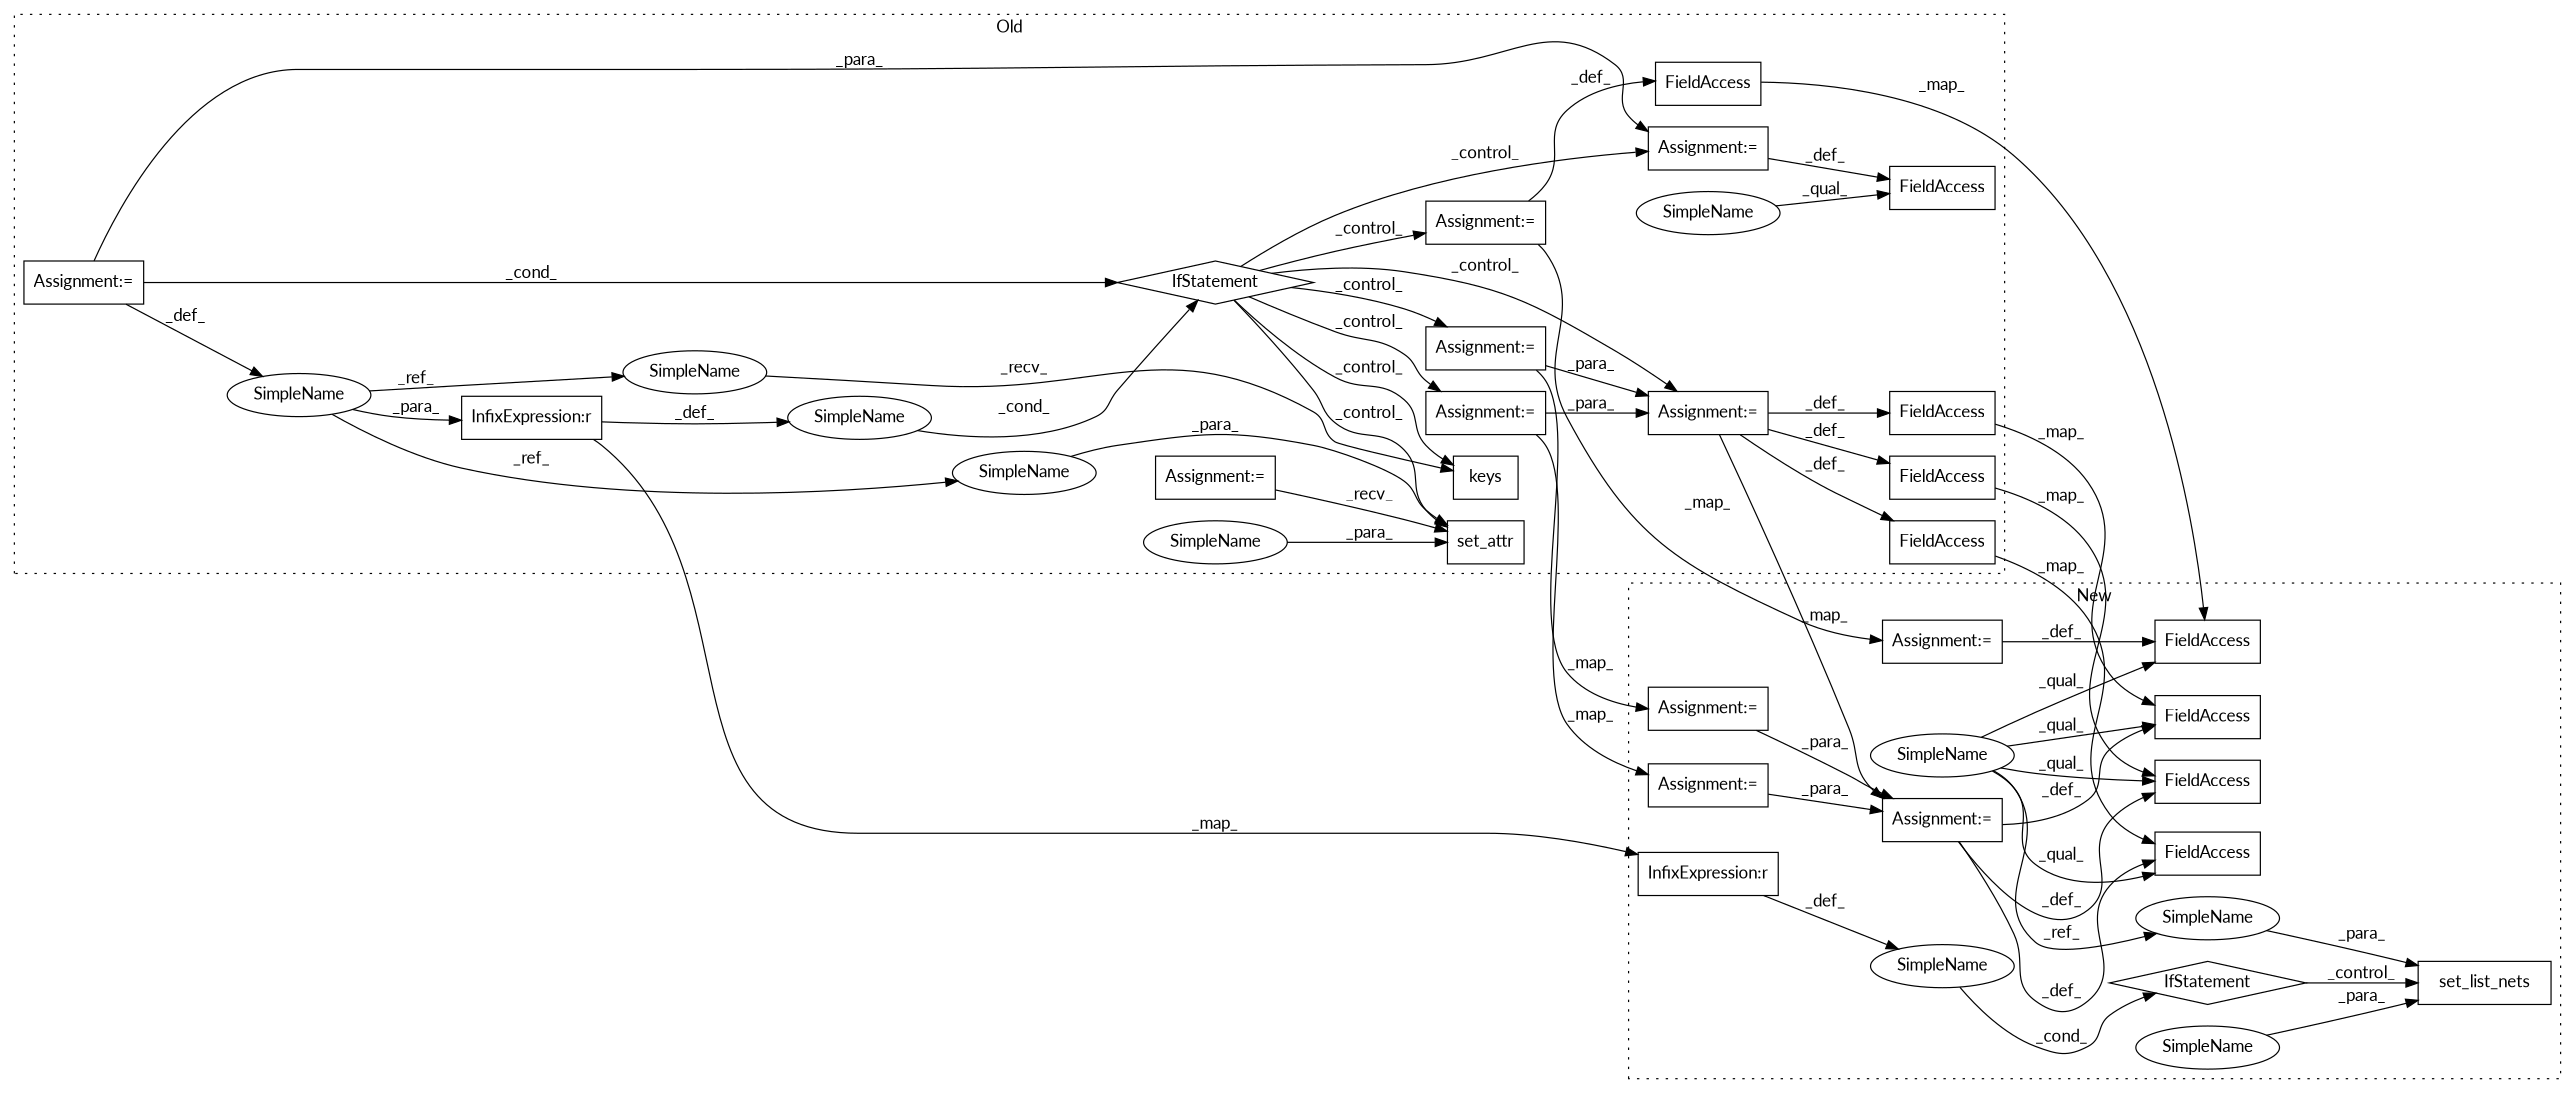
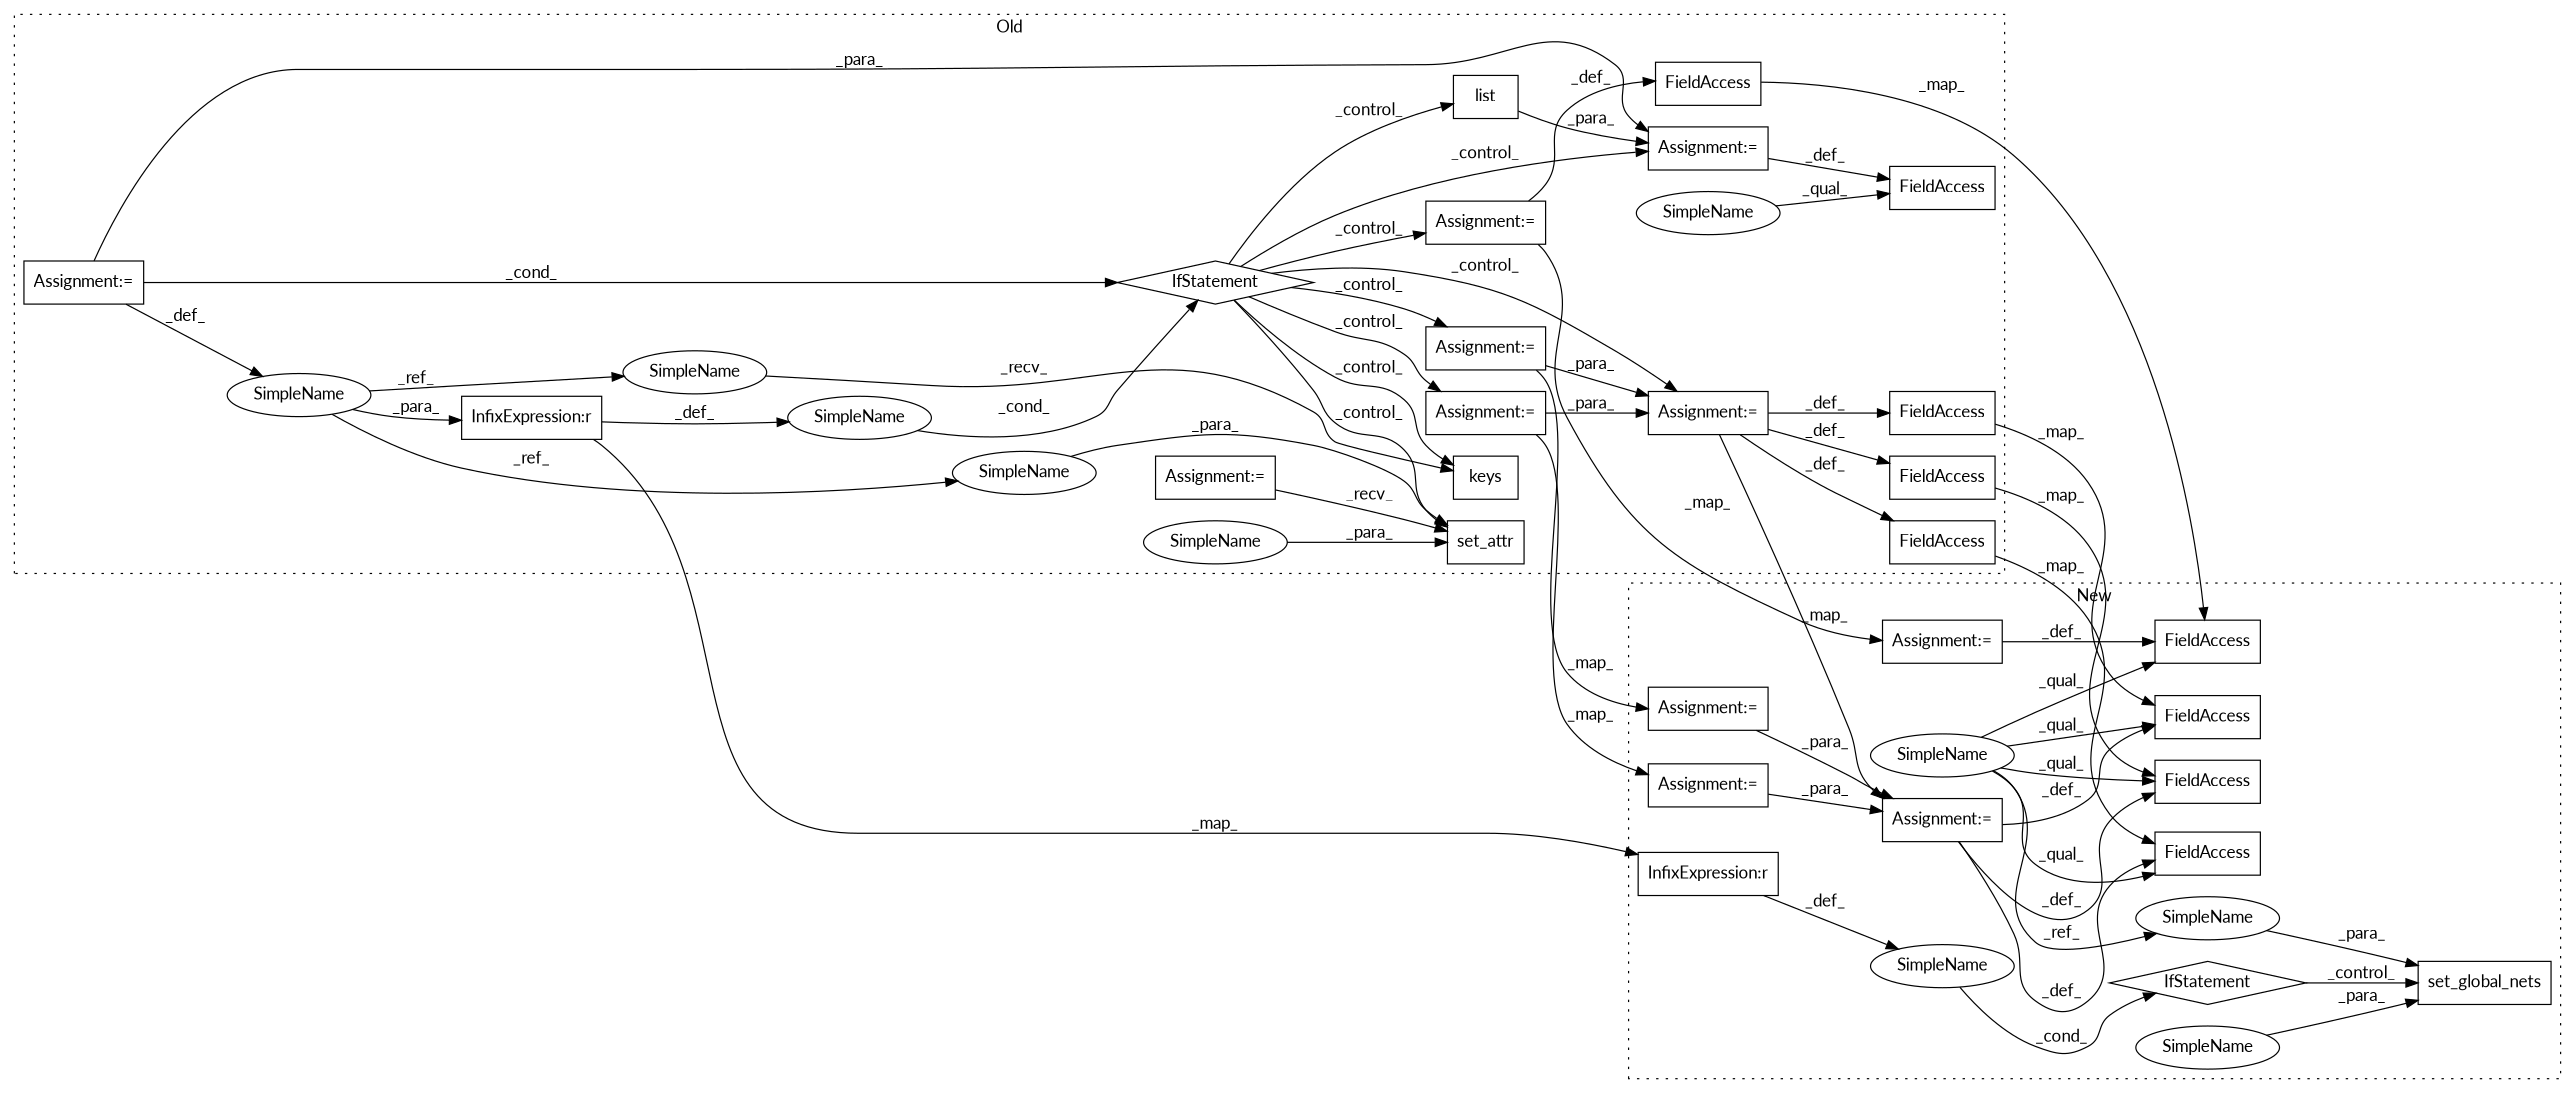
none -> (1486, 97)
(2485, 983) -> (2485, 983)
